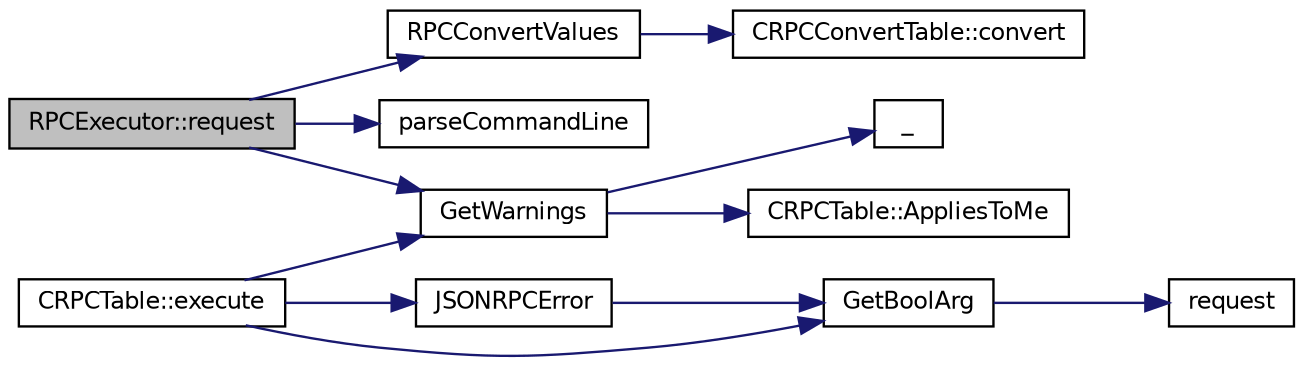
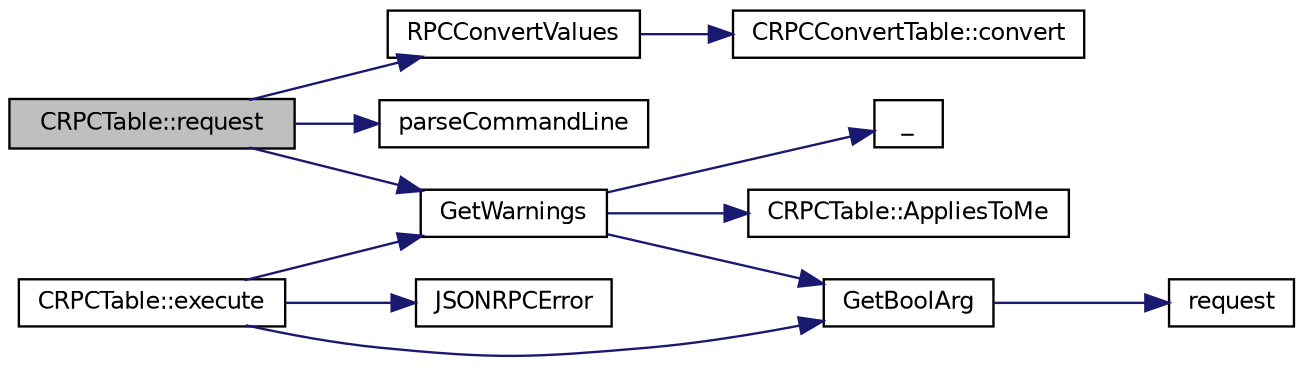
(152, 124) -> (152, 124)
(706, 303) -> (704, 256)
